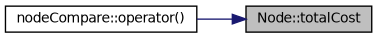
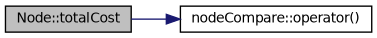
(215, 19) -> (149, 19)
